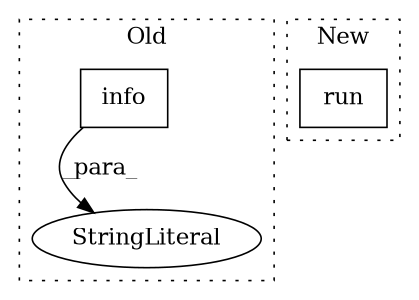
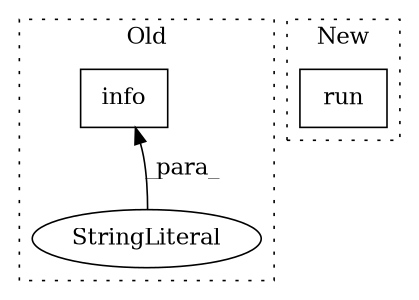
(60, 165) -> (146, 176)
